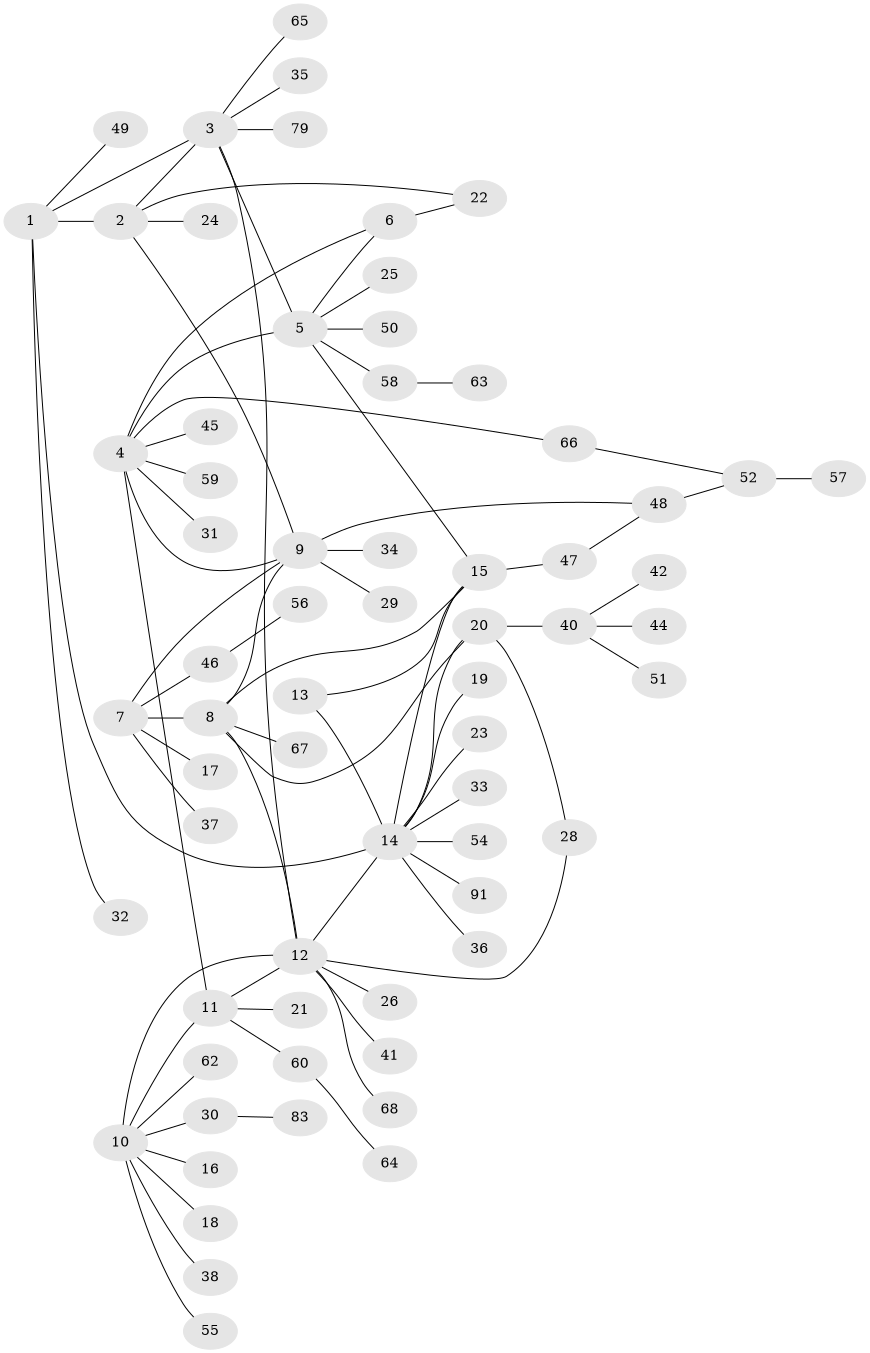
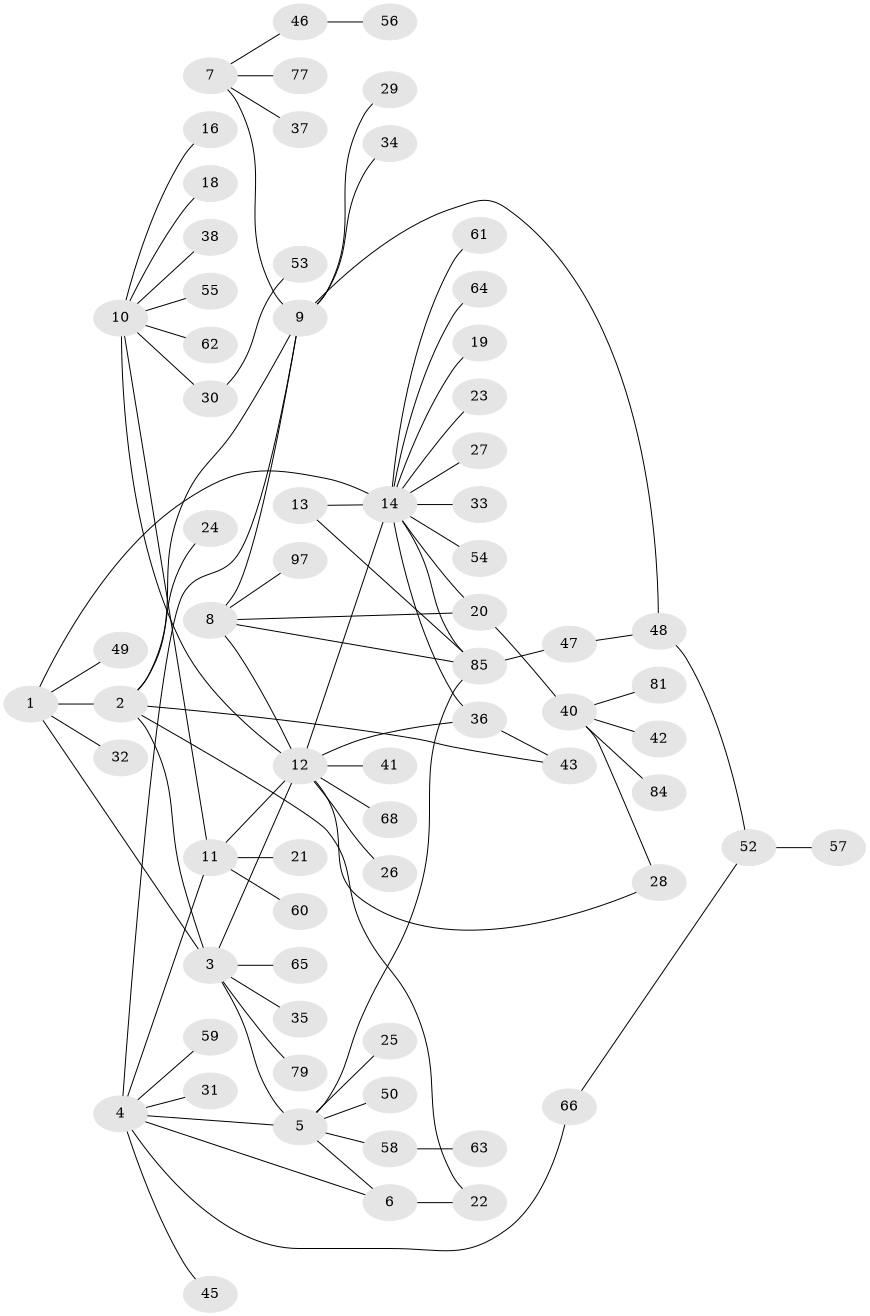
none -> (480, 451)
(480, 572) -> (480, 666)
(659, 626) -> (659, 793)
(659, 680) -> (659, 685)
(168, 718) -> none
(540, 726) -> (621, 794)
none -> (402, 730)
(300, 750) -> (300, 560)
none -> (569, 766)
(210, 772) -> (300, 76)
(480, 896) -> (480, 235)
(345, 1114) -> (419, 391)
(300, 1118) -> (300, 264)
